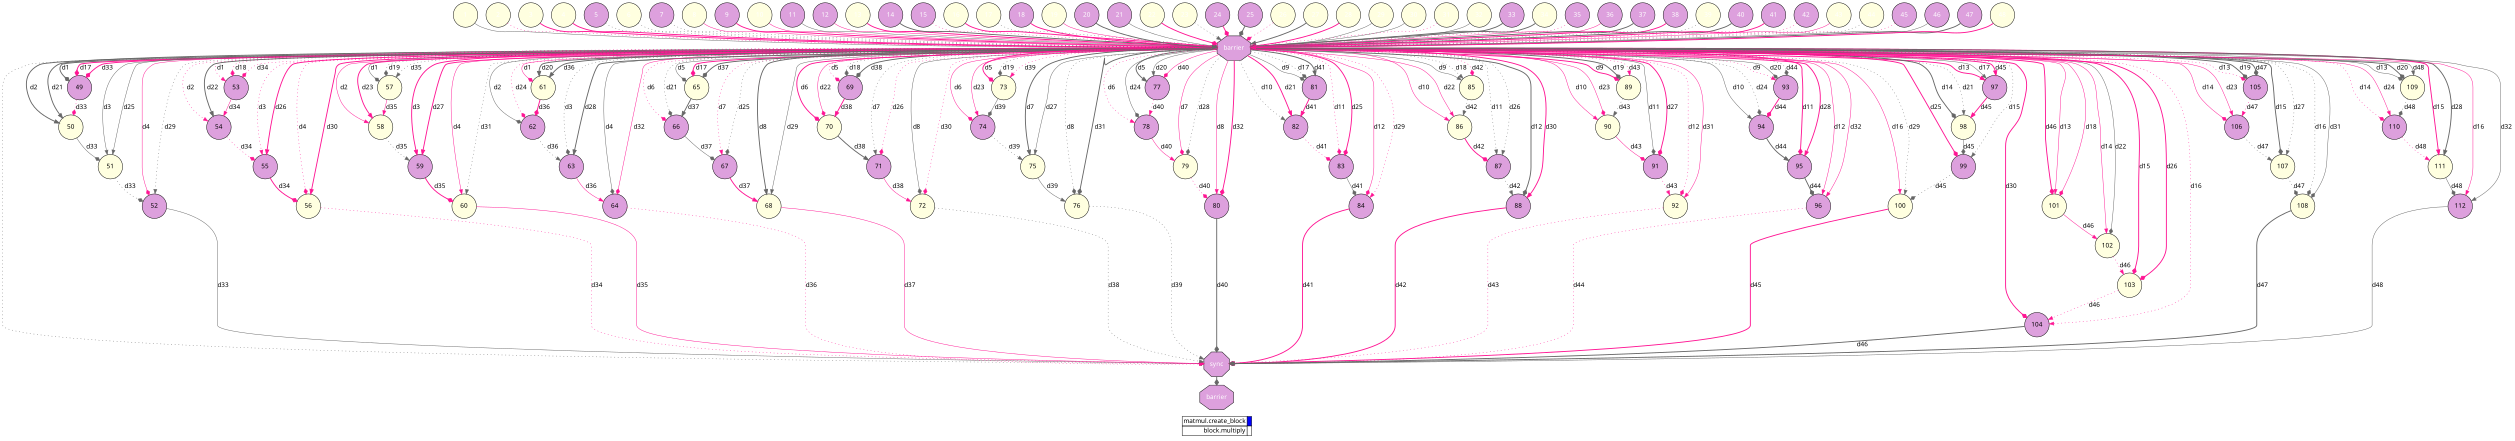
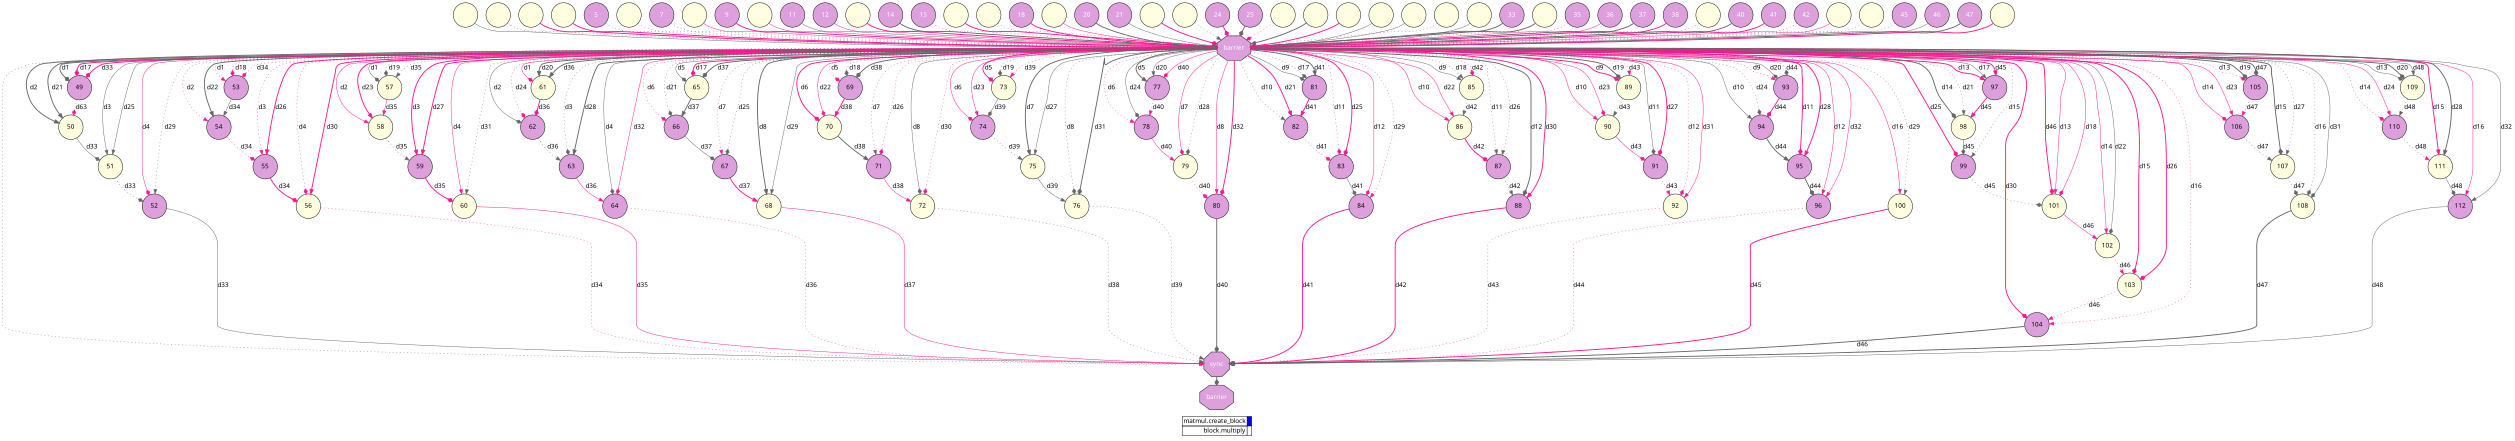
(228, 105) -> (228, 105)
(2405, 105) -> (2405, 105)
(82, 107) -> (82, 107)
(1934, 185) -> (2000, 197)
